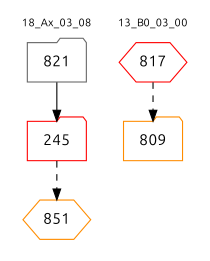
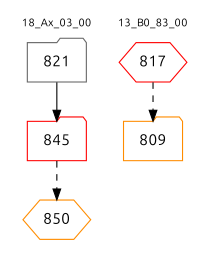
(57, 24) -> (57, 24)
(153, 24) -> (153, 24)
(57, 141) -> (57, 141)
(57, 220) -> (57, 220)
